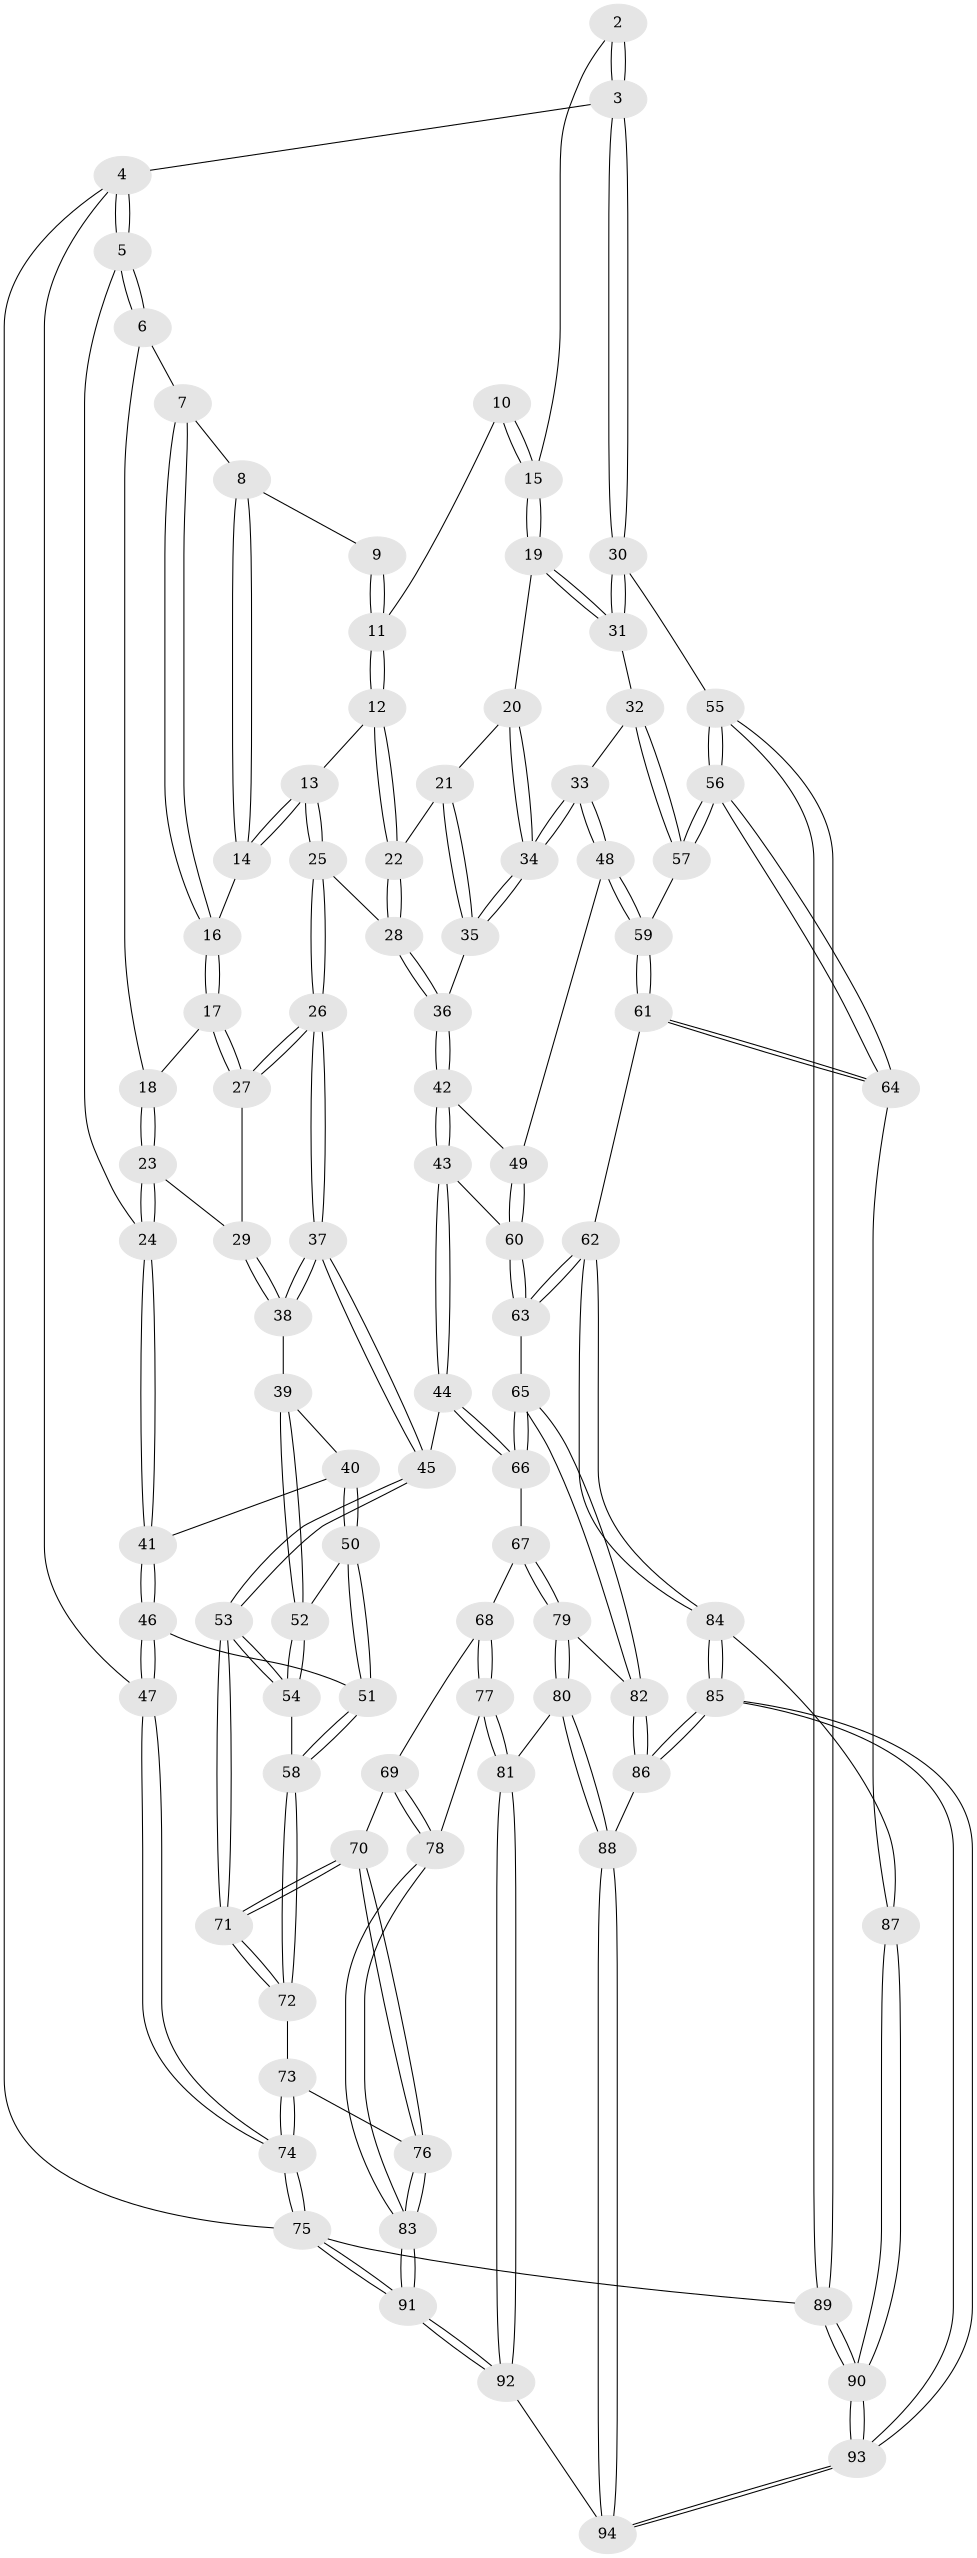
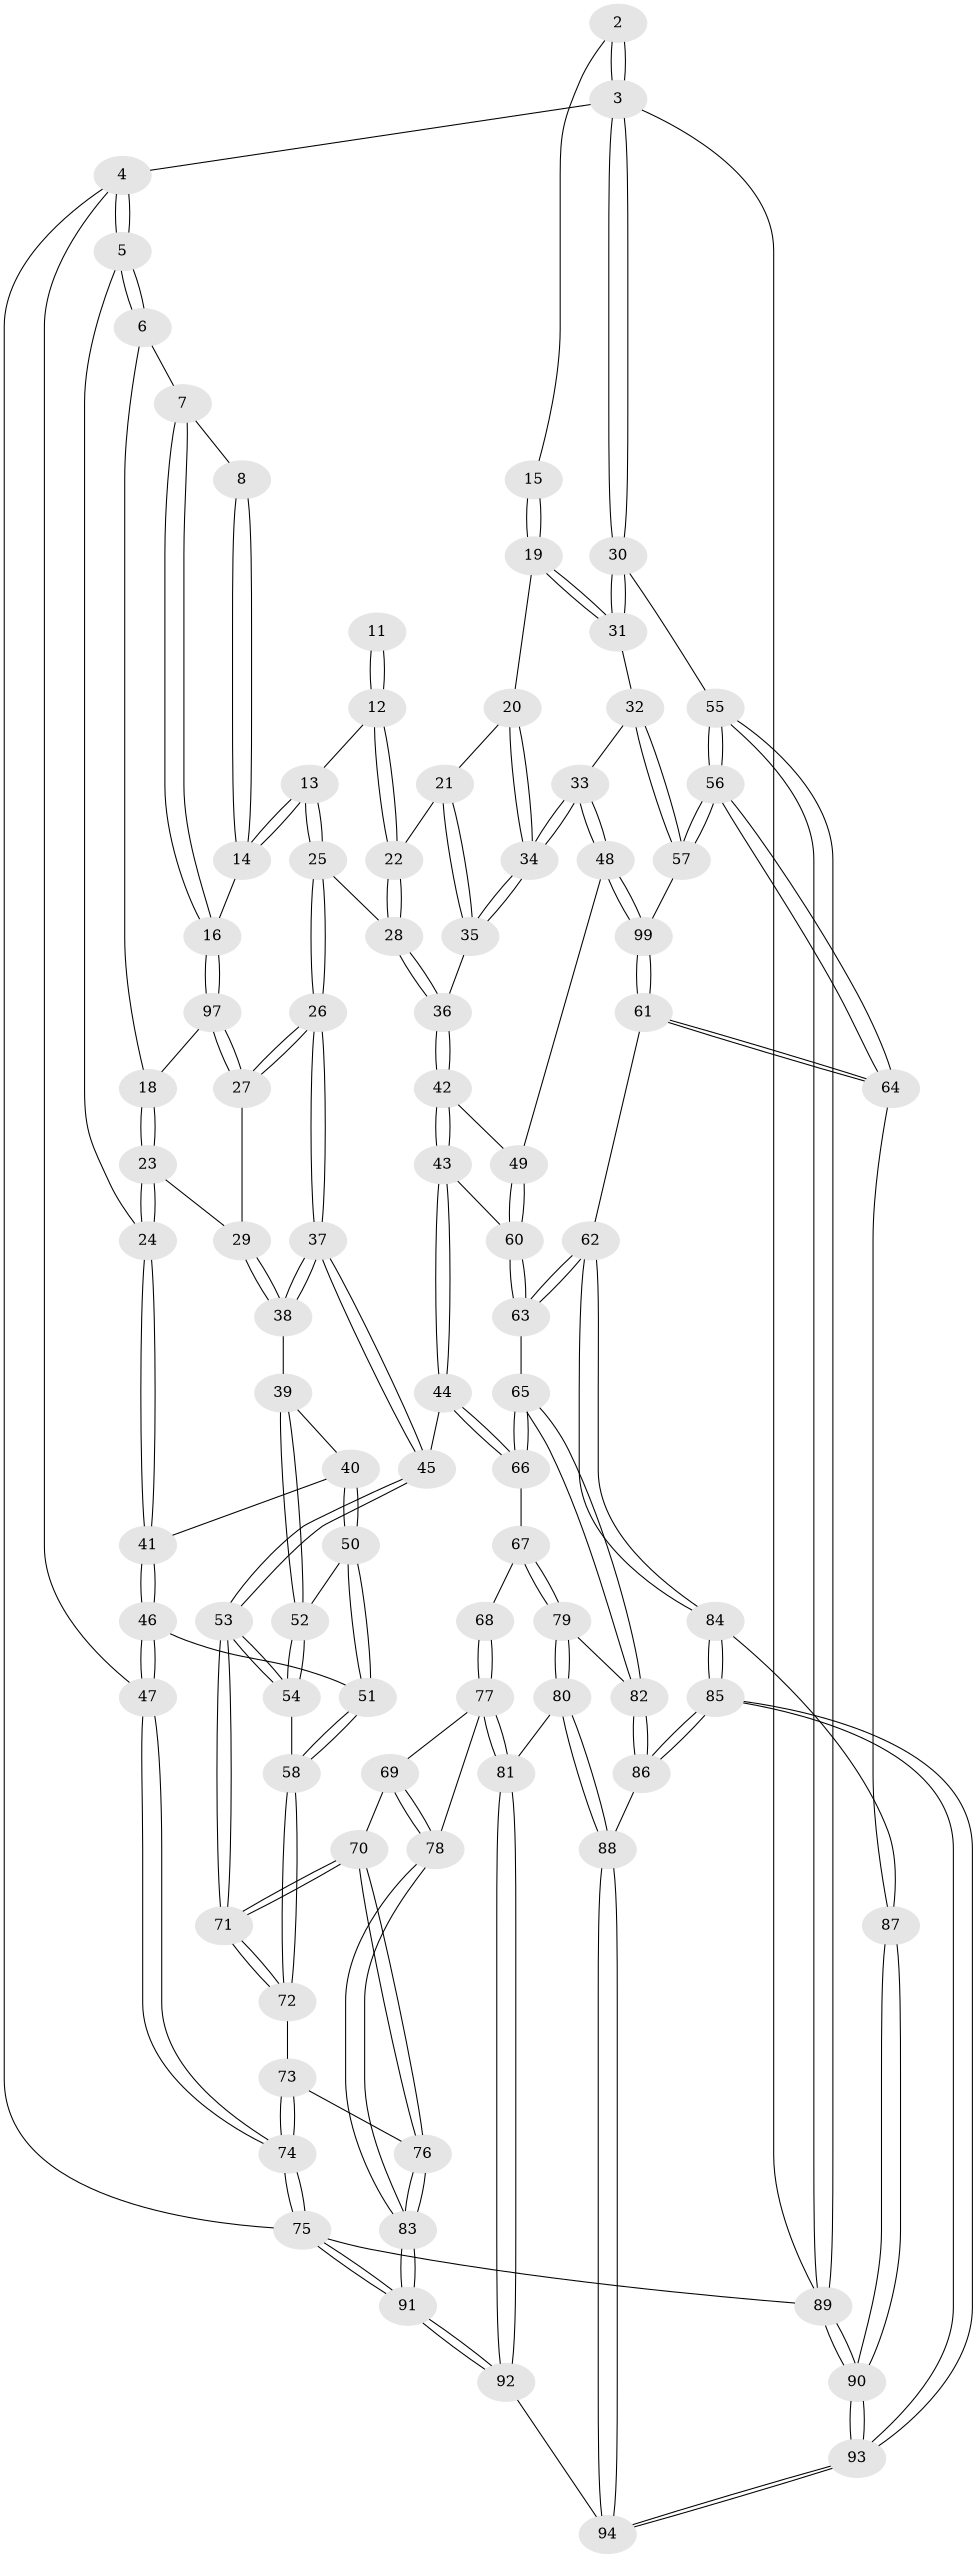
(502, 404) -> none
(377, 556) -> none
(644, 936) -> (644, 936)
(212, 1013) -> (212, 1013)
none -> (774, 1172)
(436, 1697) -> (438, 1736)
